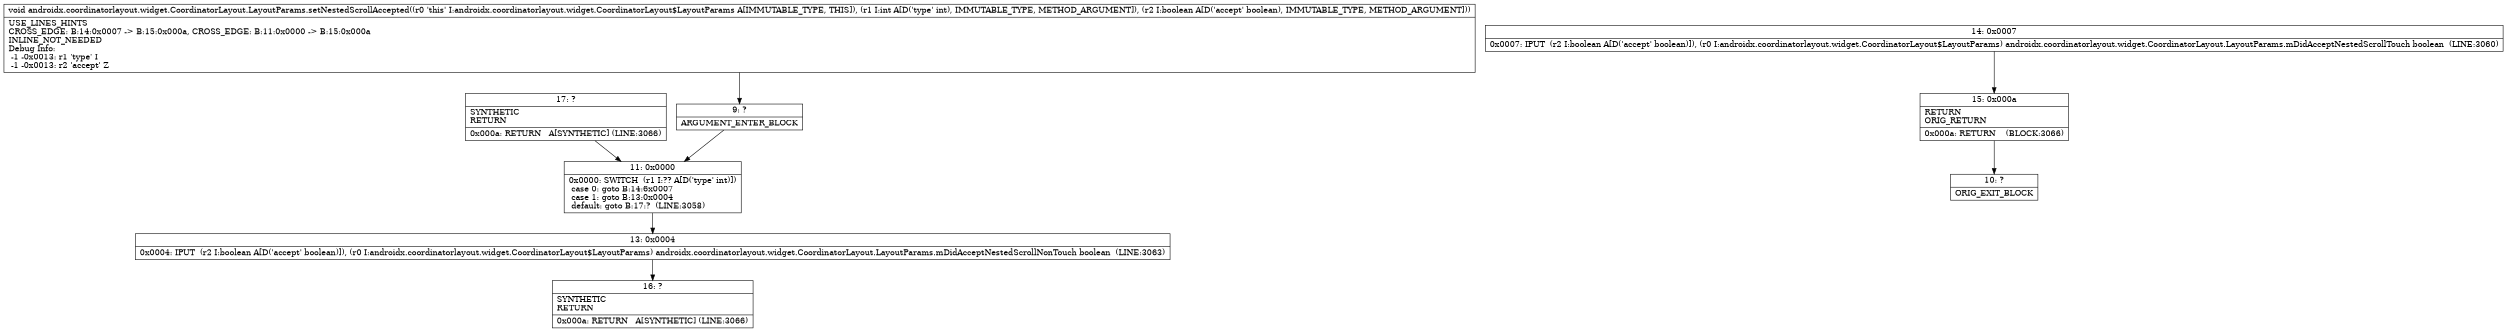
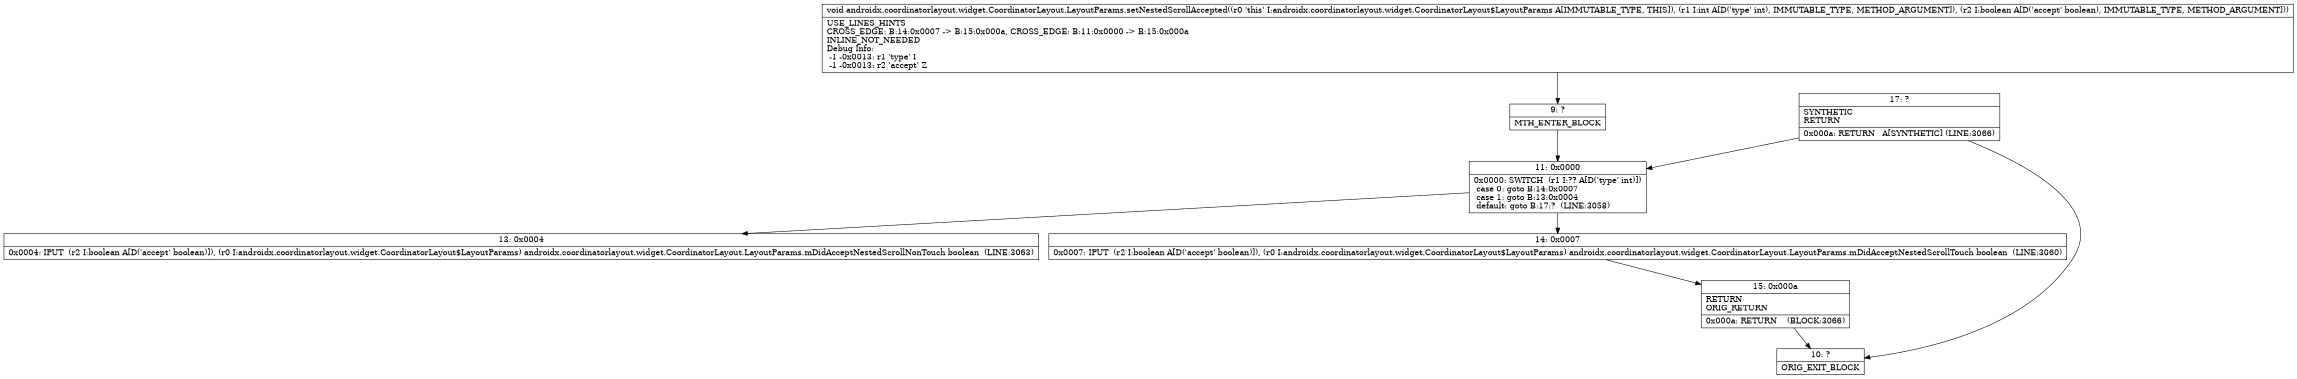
(740, 123) -> (1558, 123)
(621, 189) -> (1526, 189)
none -> (1558, 221)
none -> (2056, 279)
(653, 304) -> none
